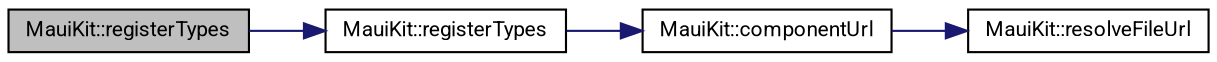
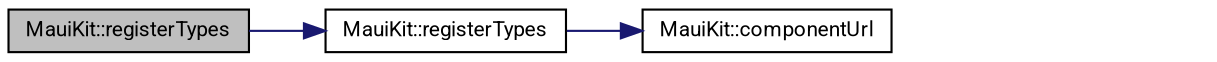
(1088, 31) -> none
